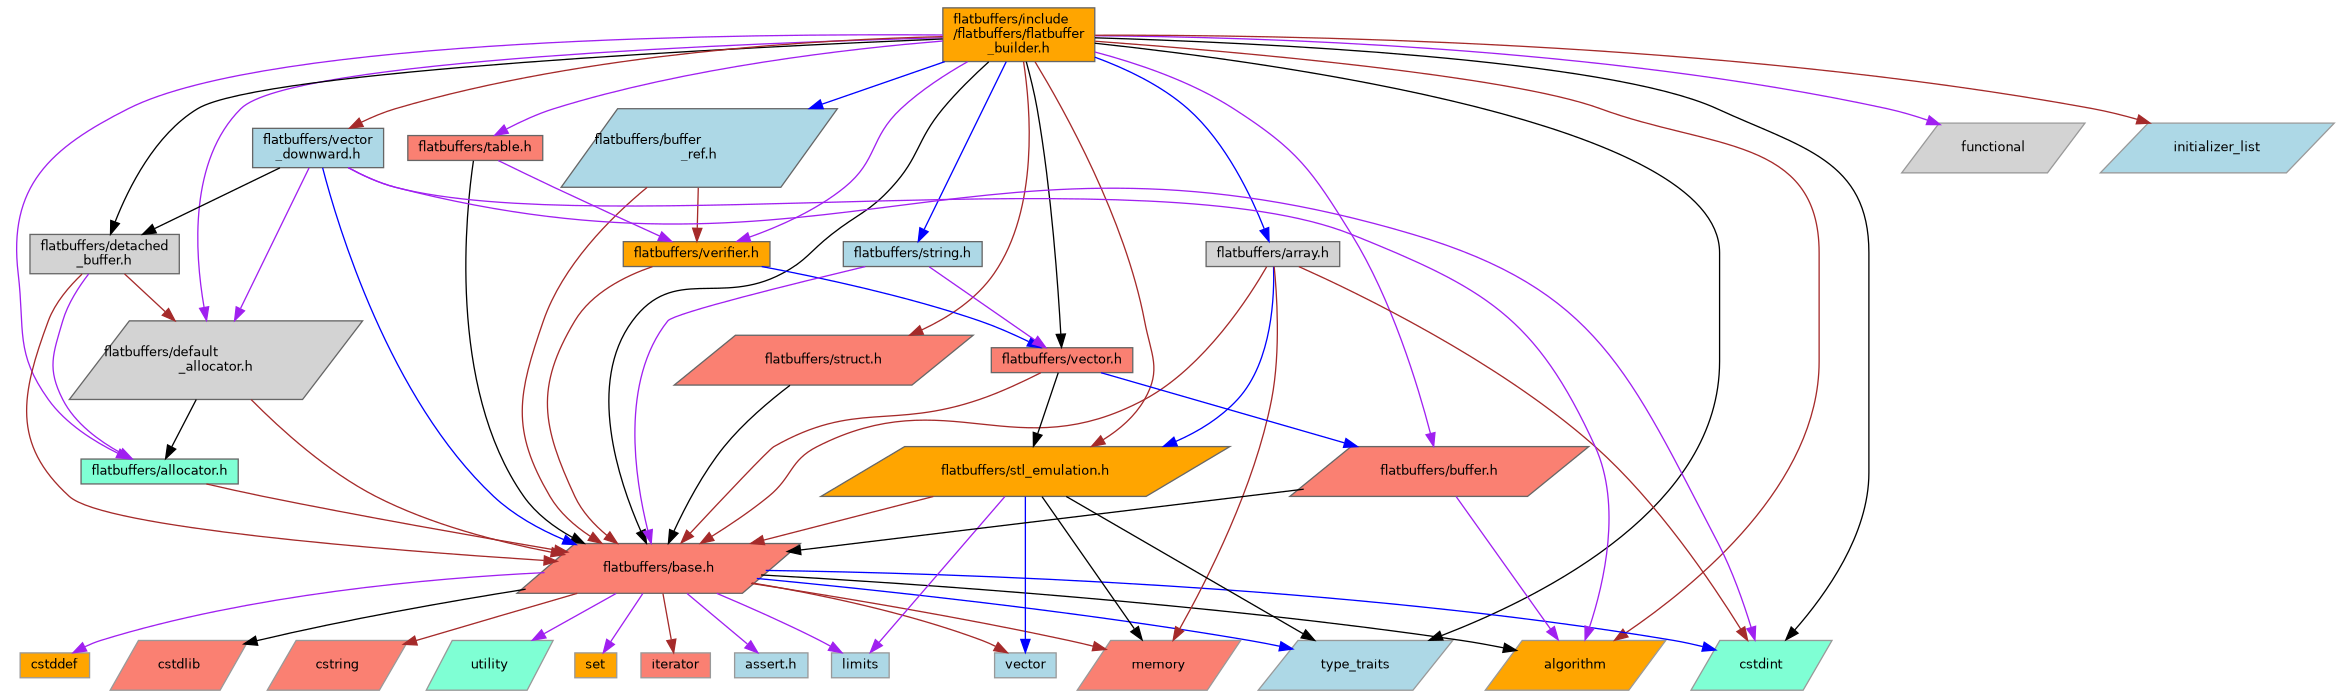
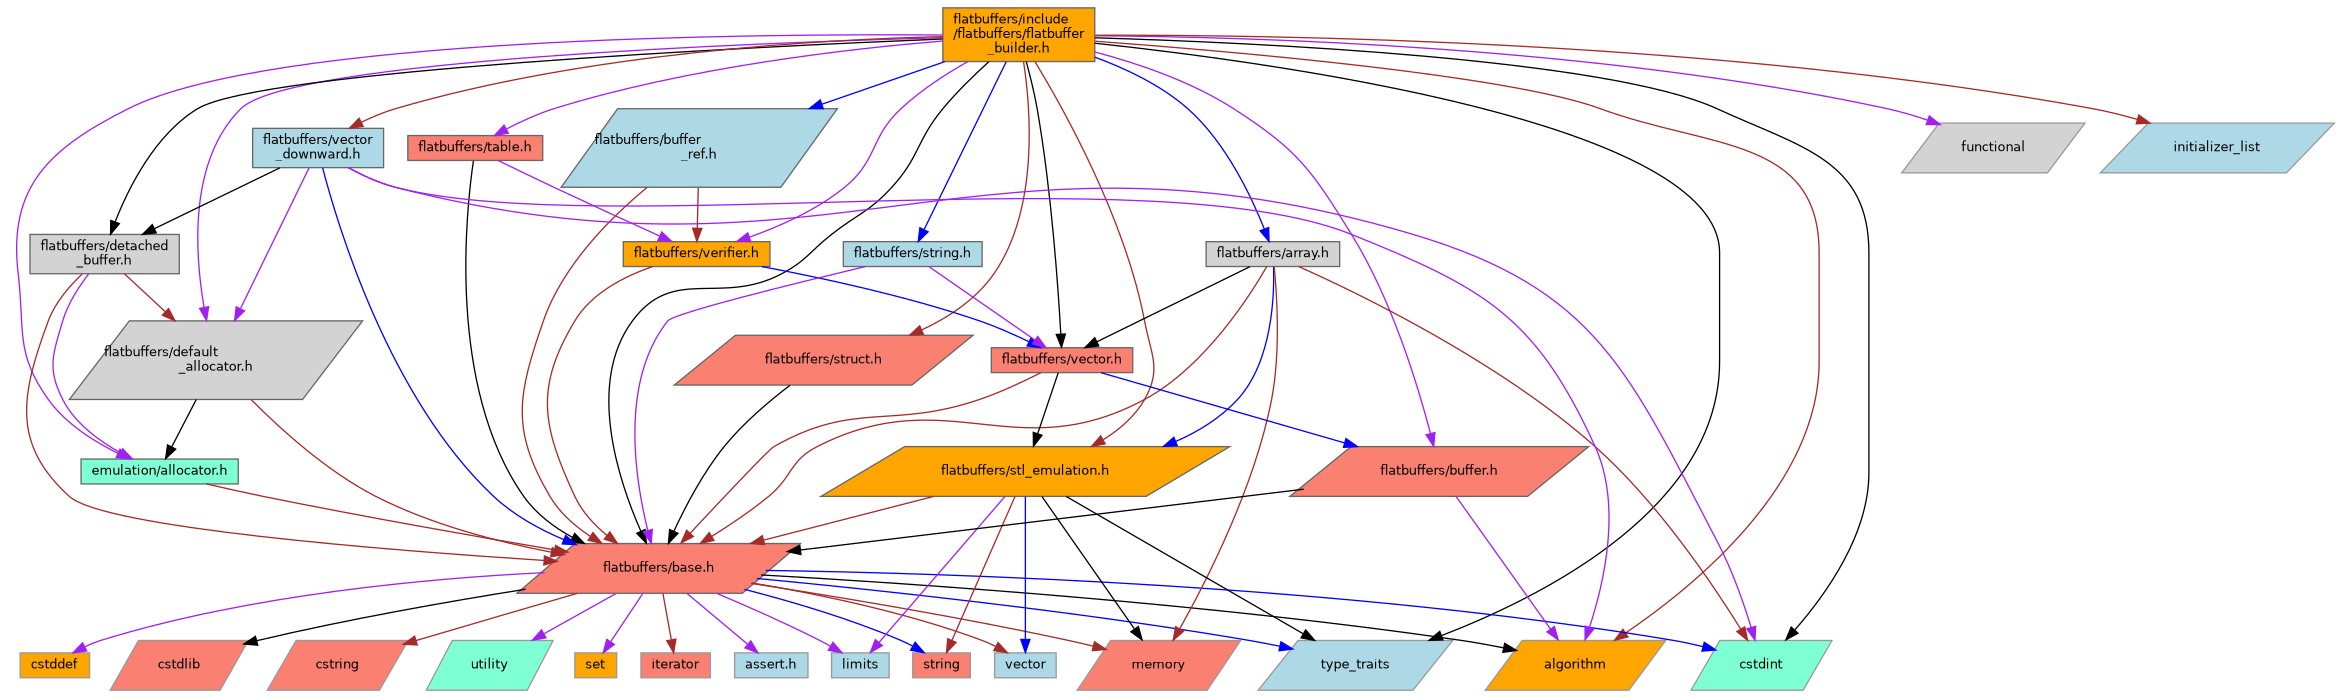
none -> (1173, 304)
(160, 472) -> (160, 472)
none -> (942, 665)
